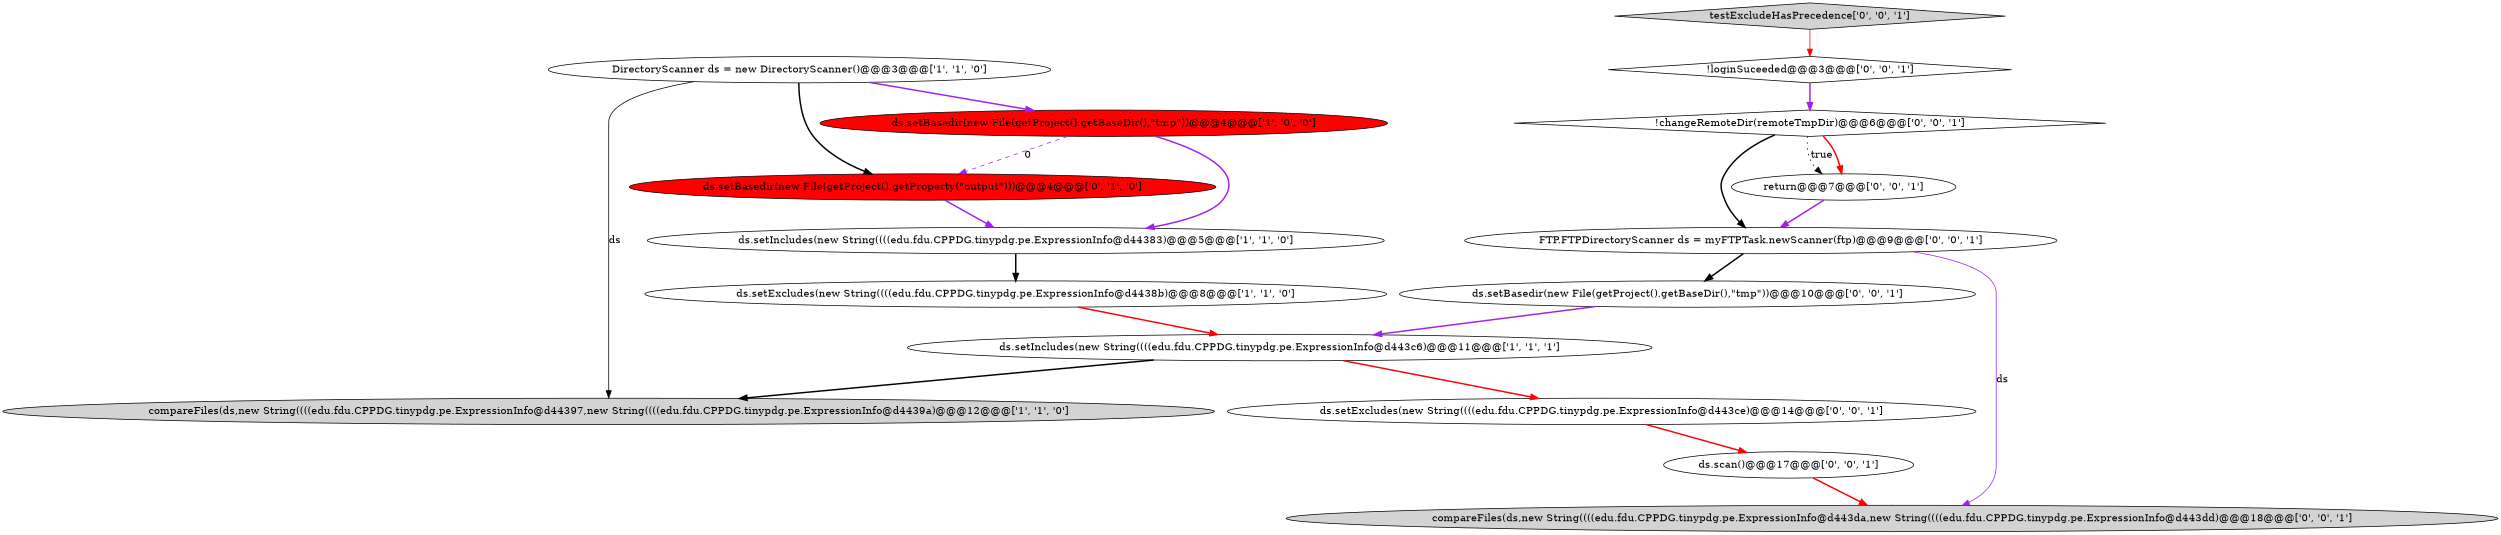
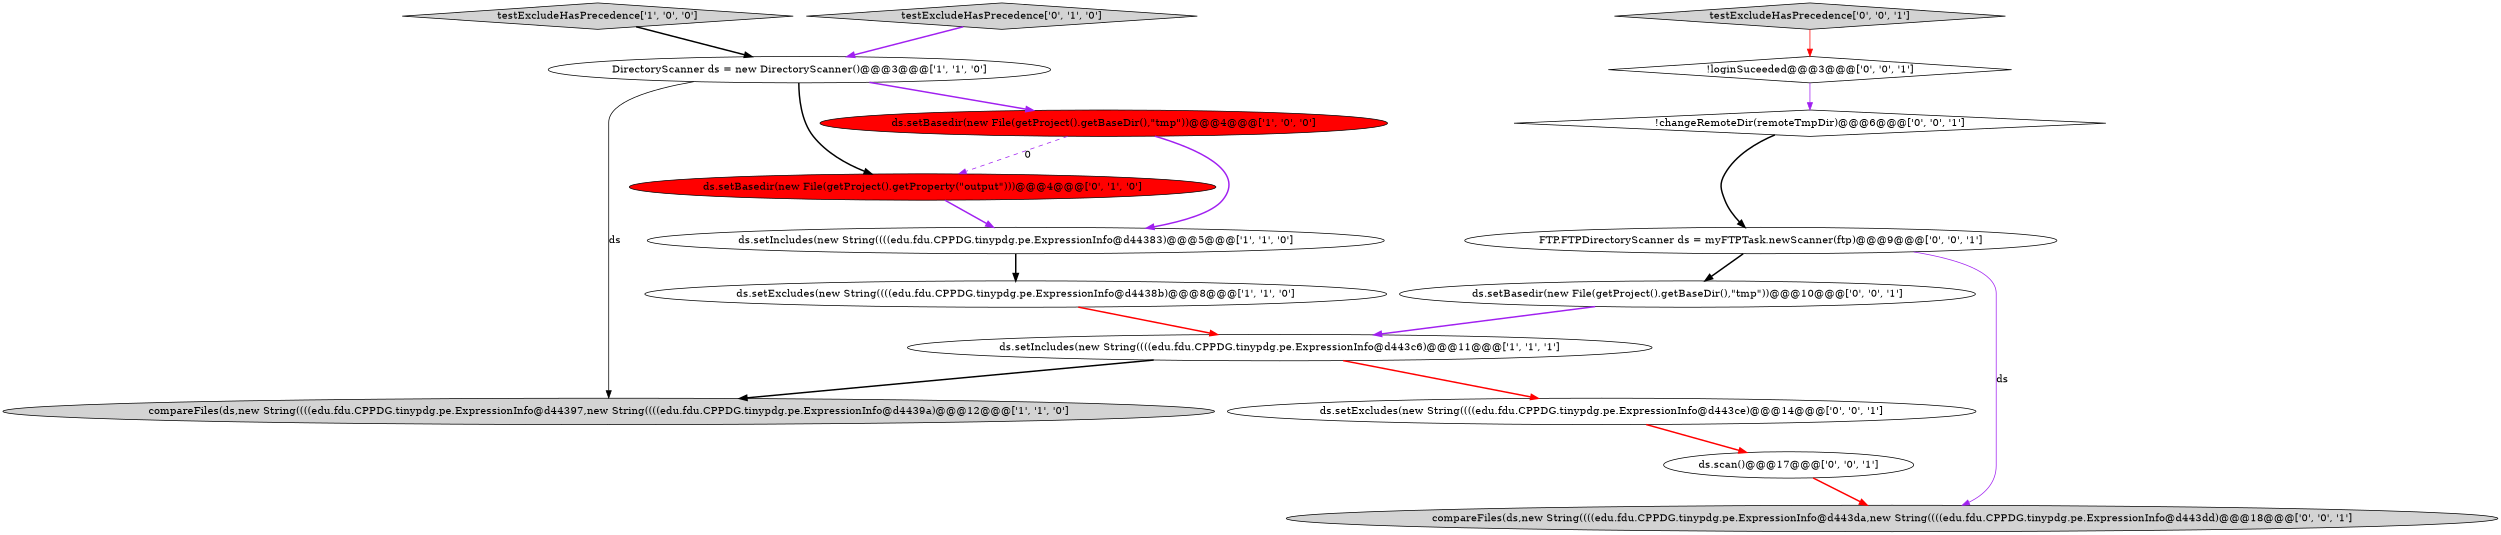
none -> (598, 16)
none -> (1002, 16)
(1810, 93) -> (1810, 93)
(1844, 187) -> none
